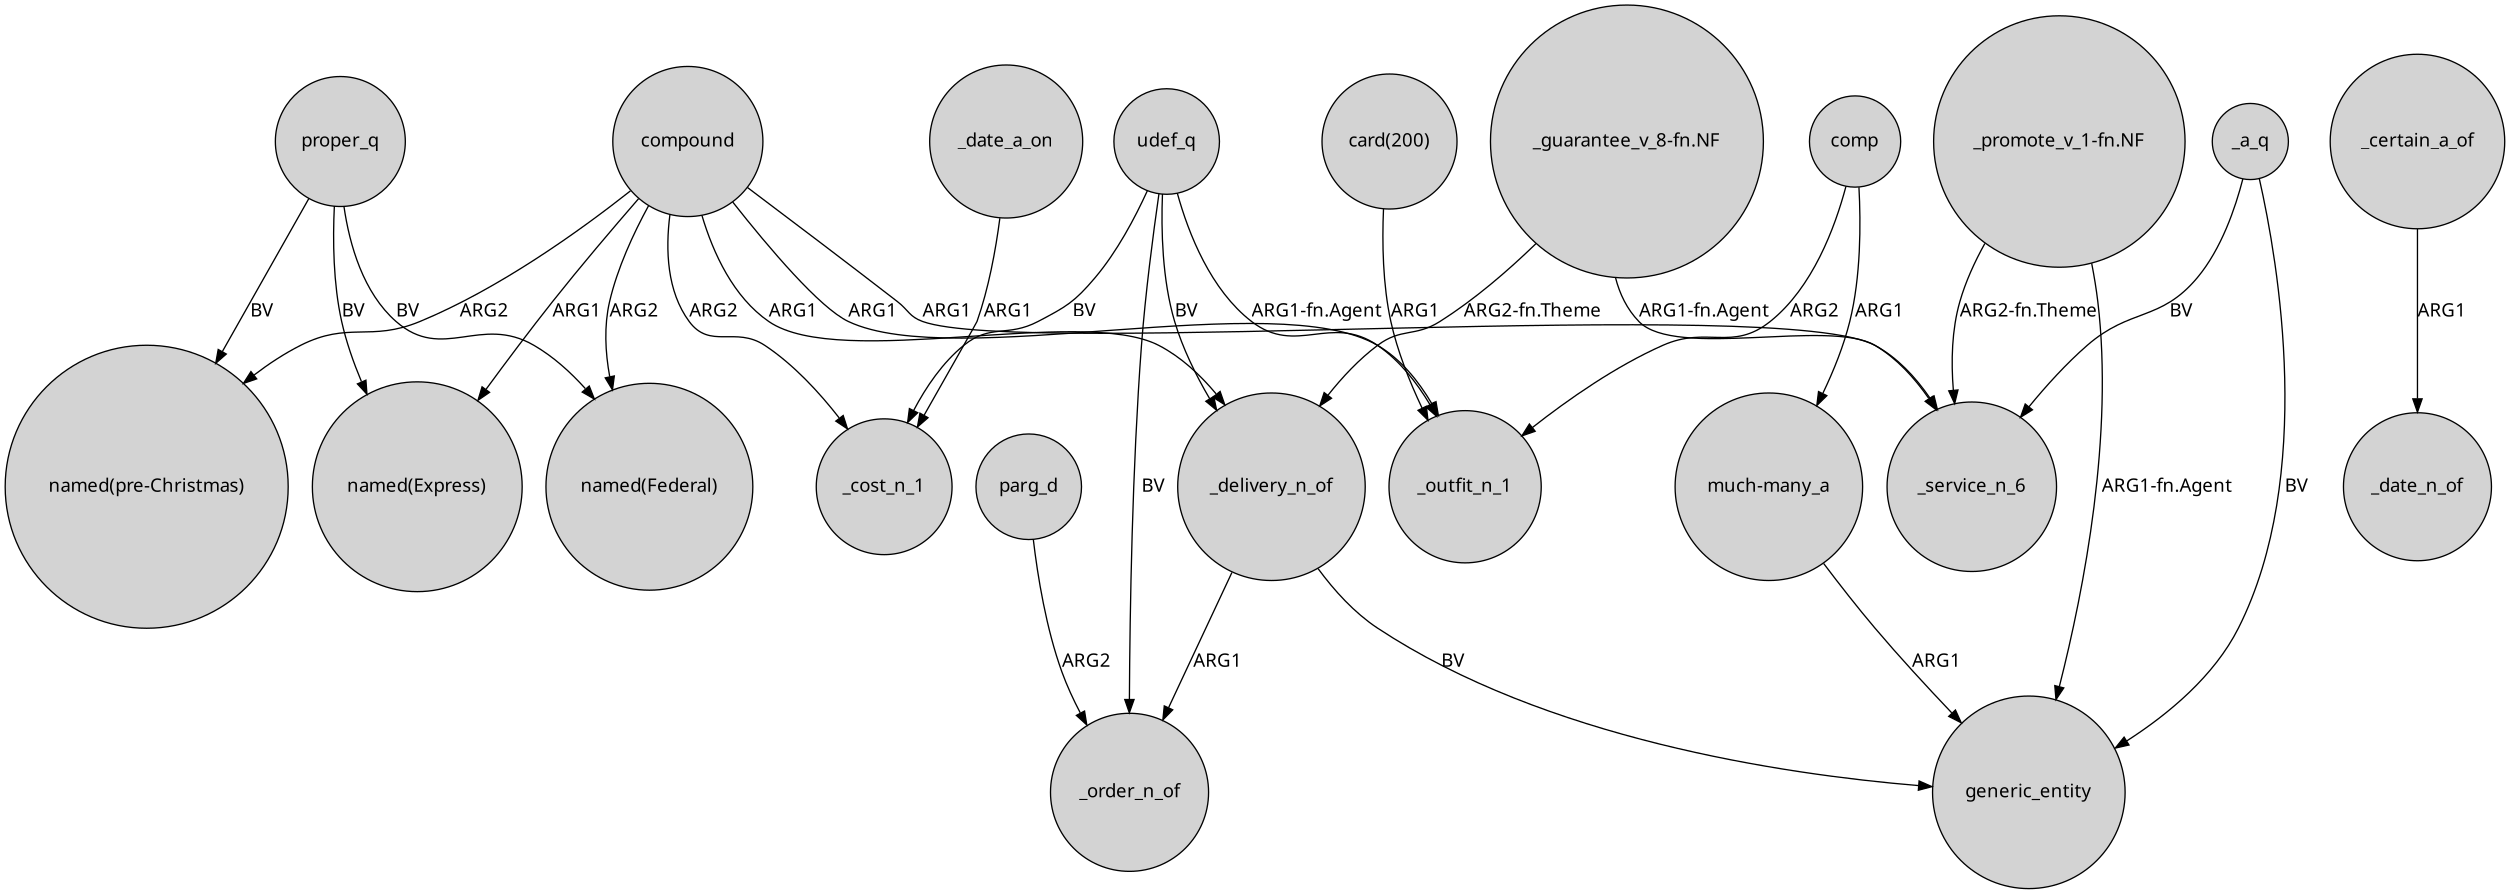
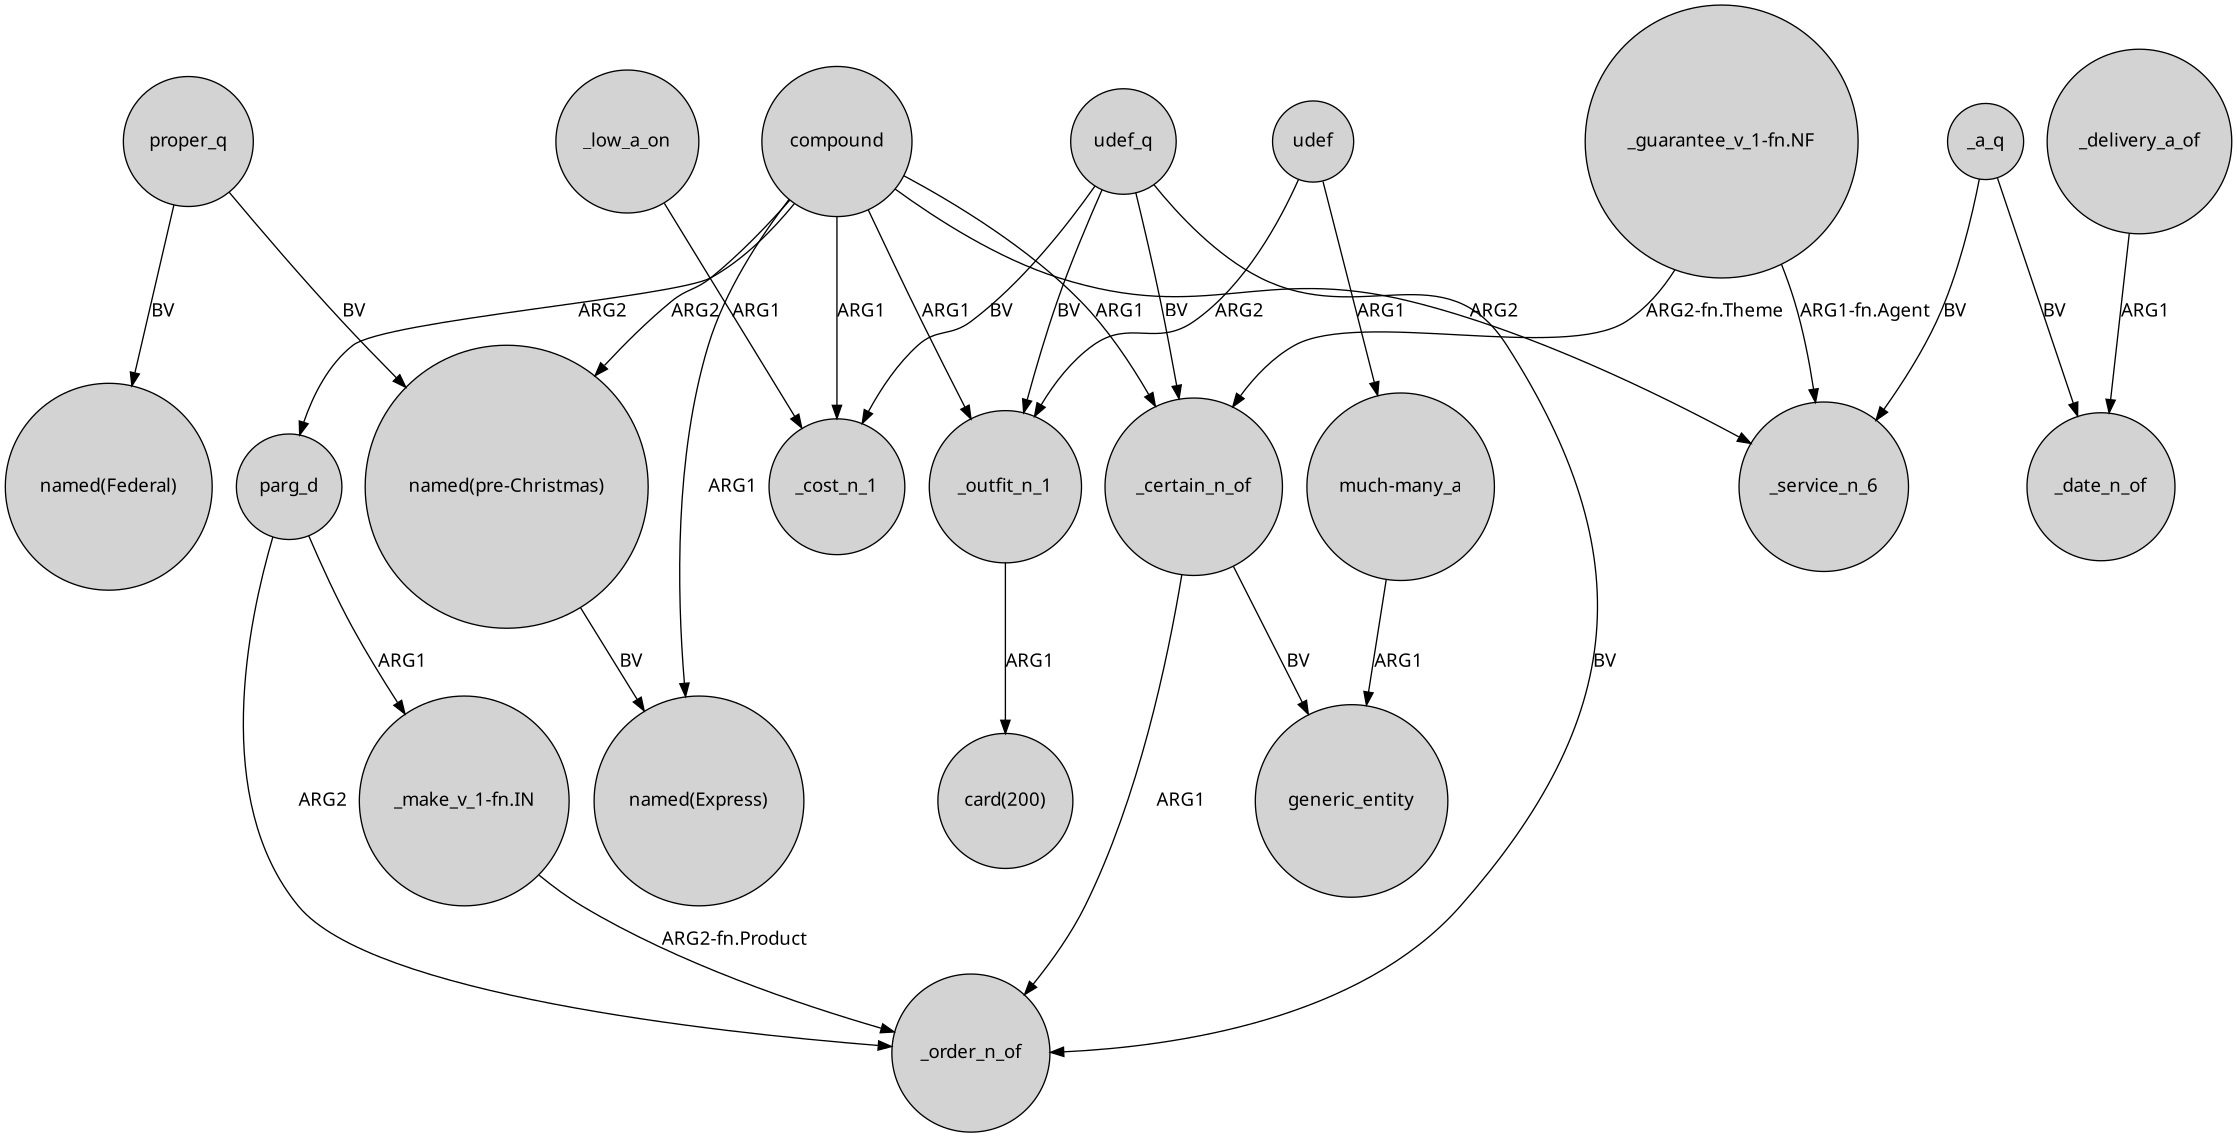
(1006, 142) -> (627, 142)
(1627, 142) -> (1722, 142)
(1855, 142) -> (1313, 142)
(2059, 142) -> none
(2417, 142) -> (2139, 142)
(613, 288) -> (541, 308)
(337, 296) -> (609, 654)
(1389, 311) -> (1005, 641)
(714, 312) -> (861, 312)
(947, 312) -> (1494, 312)
(1317, 312) -> (1069, 312)
(2279, 486) -> (2035, 291)
(1271, 487) -> (1194, 487)
none -> (464, 801)
